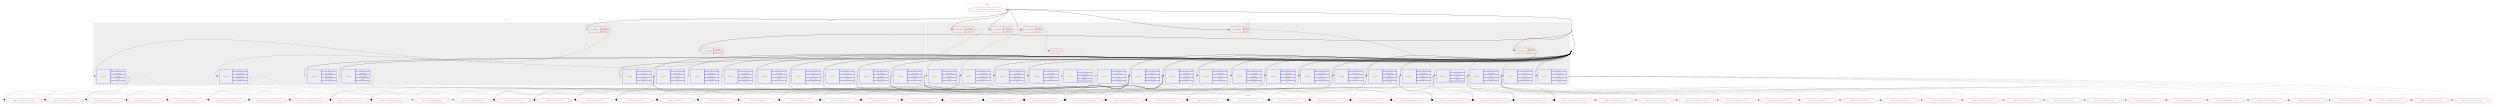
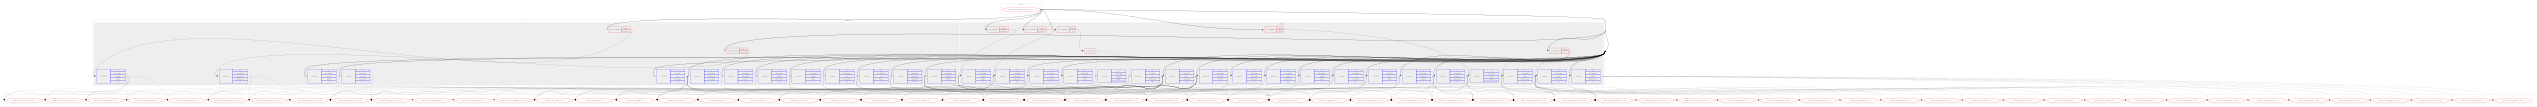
none -> (513, 100)
